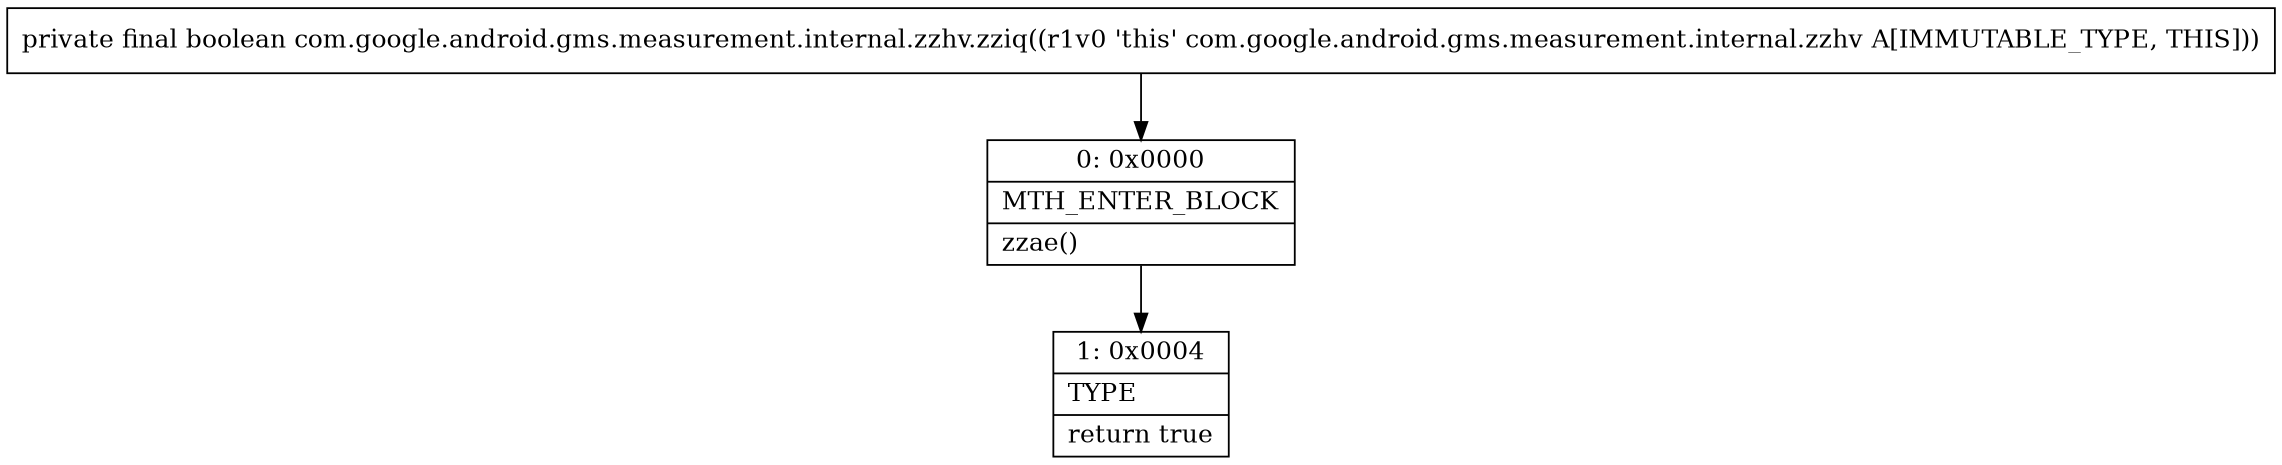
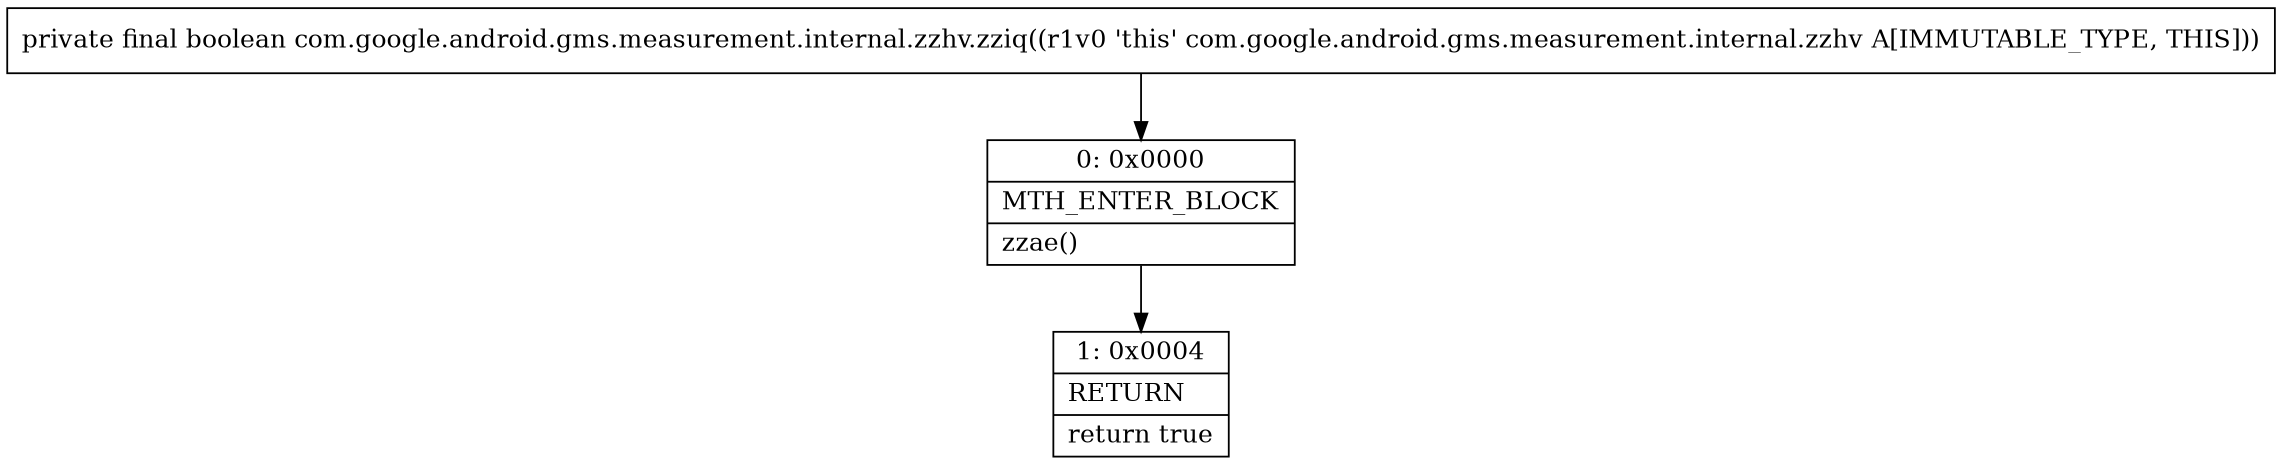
(1103, 393) -> (1127, 393)
